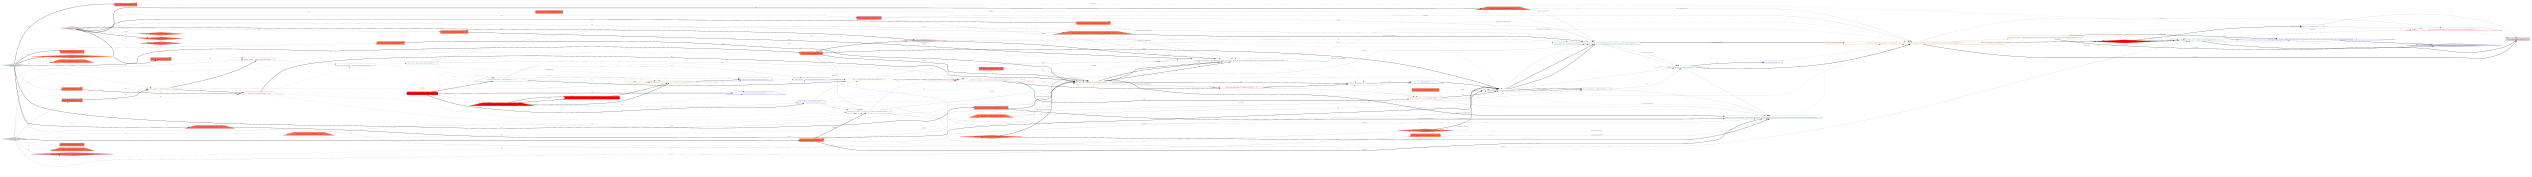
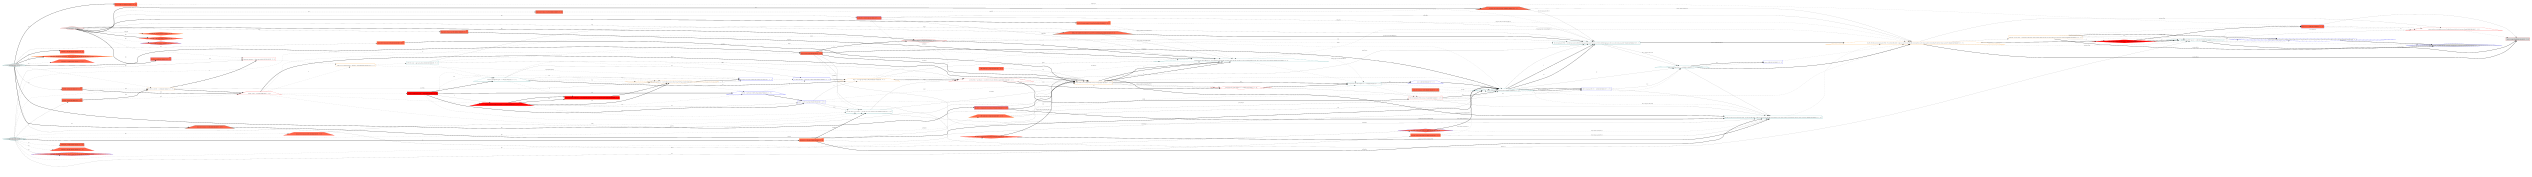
(2313, 27) -> (2313, 27)
none -> (783, 97)
